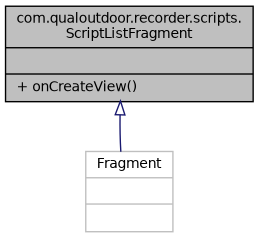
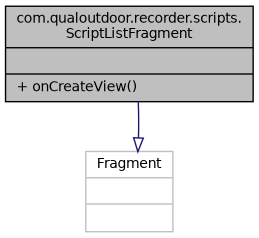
(120, 133) -> (139, 119)
